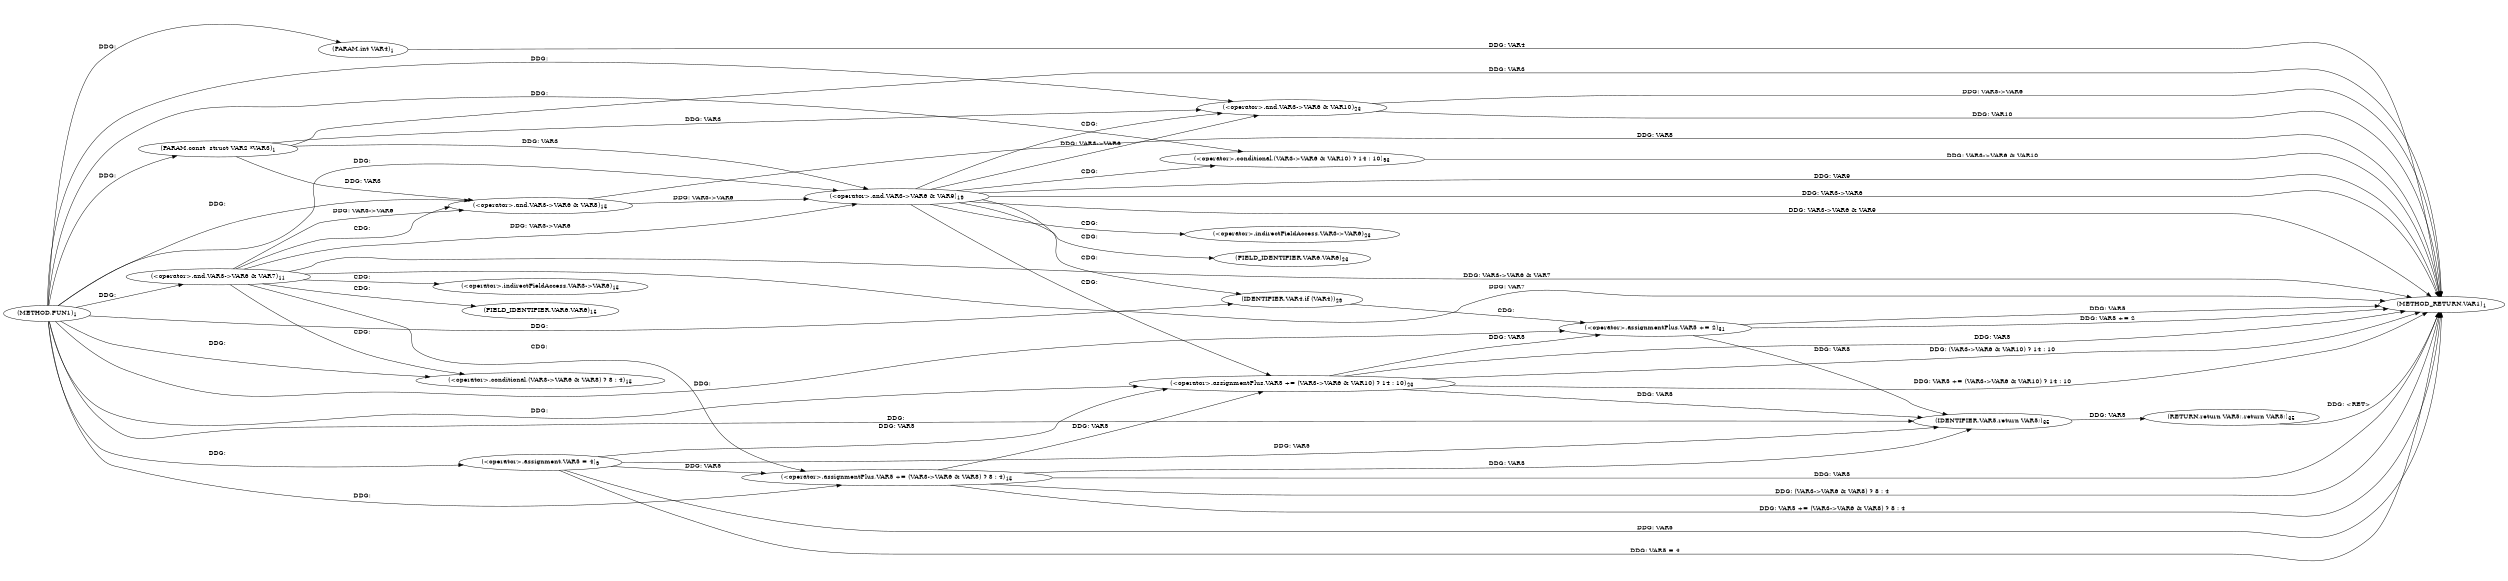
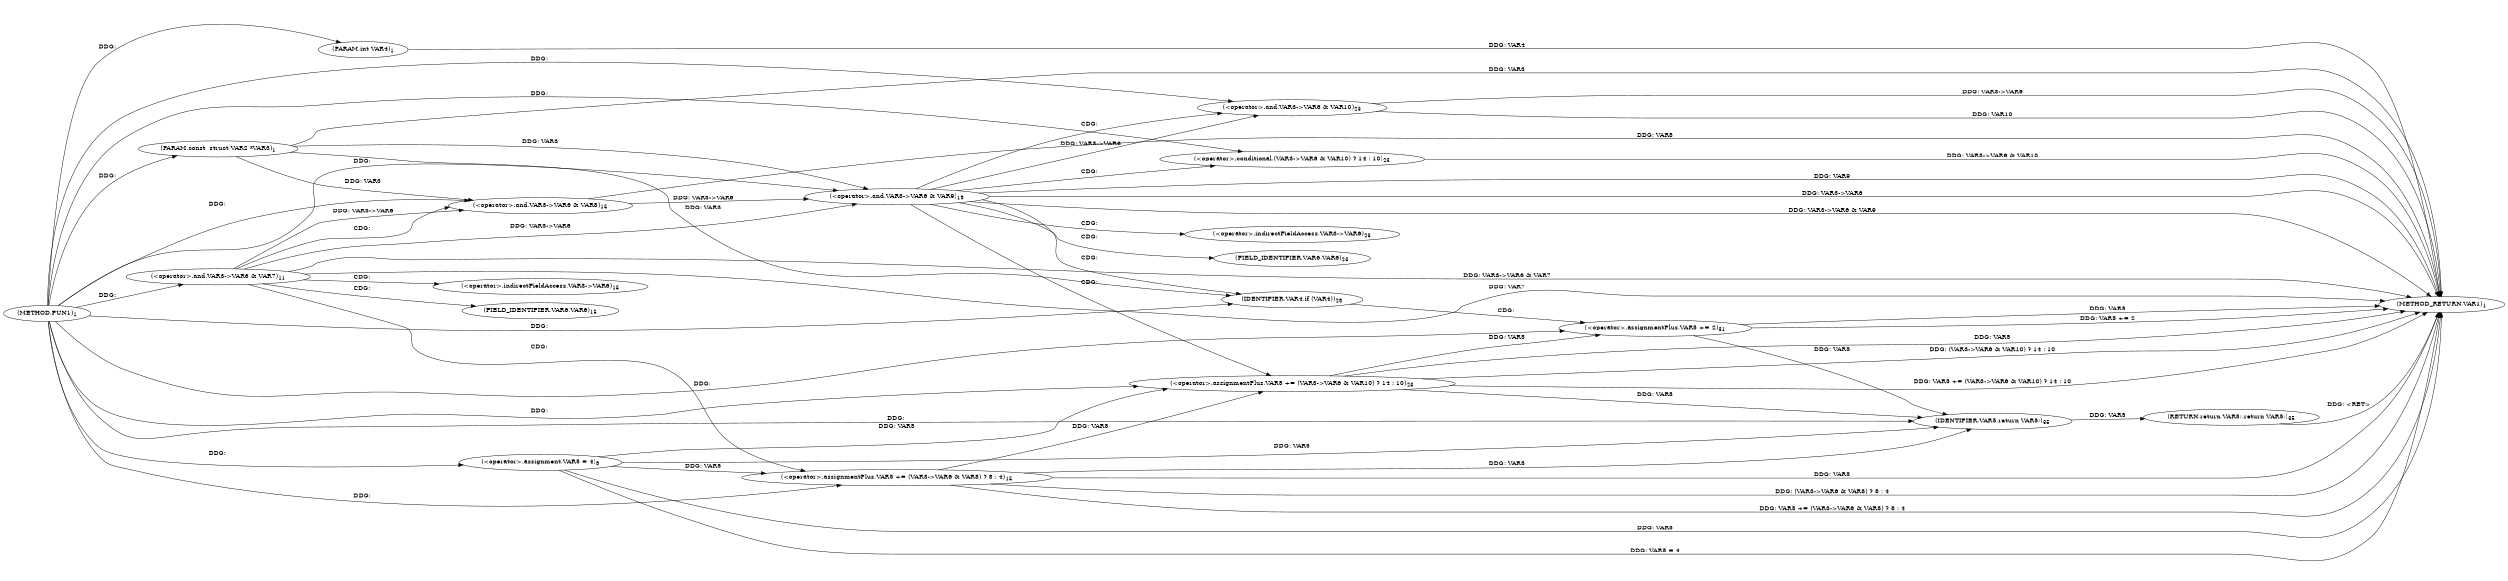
(734, 123) -> (746, 254)
(1387, 159) -> (1387, 159)
(540, 381) -> none
